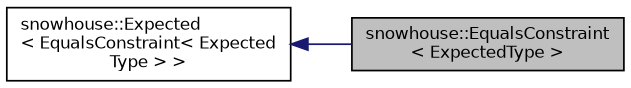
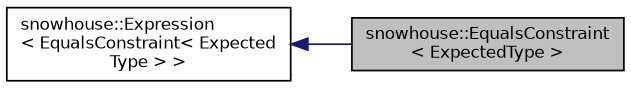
(149, 44) -> (149, 44)
